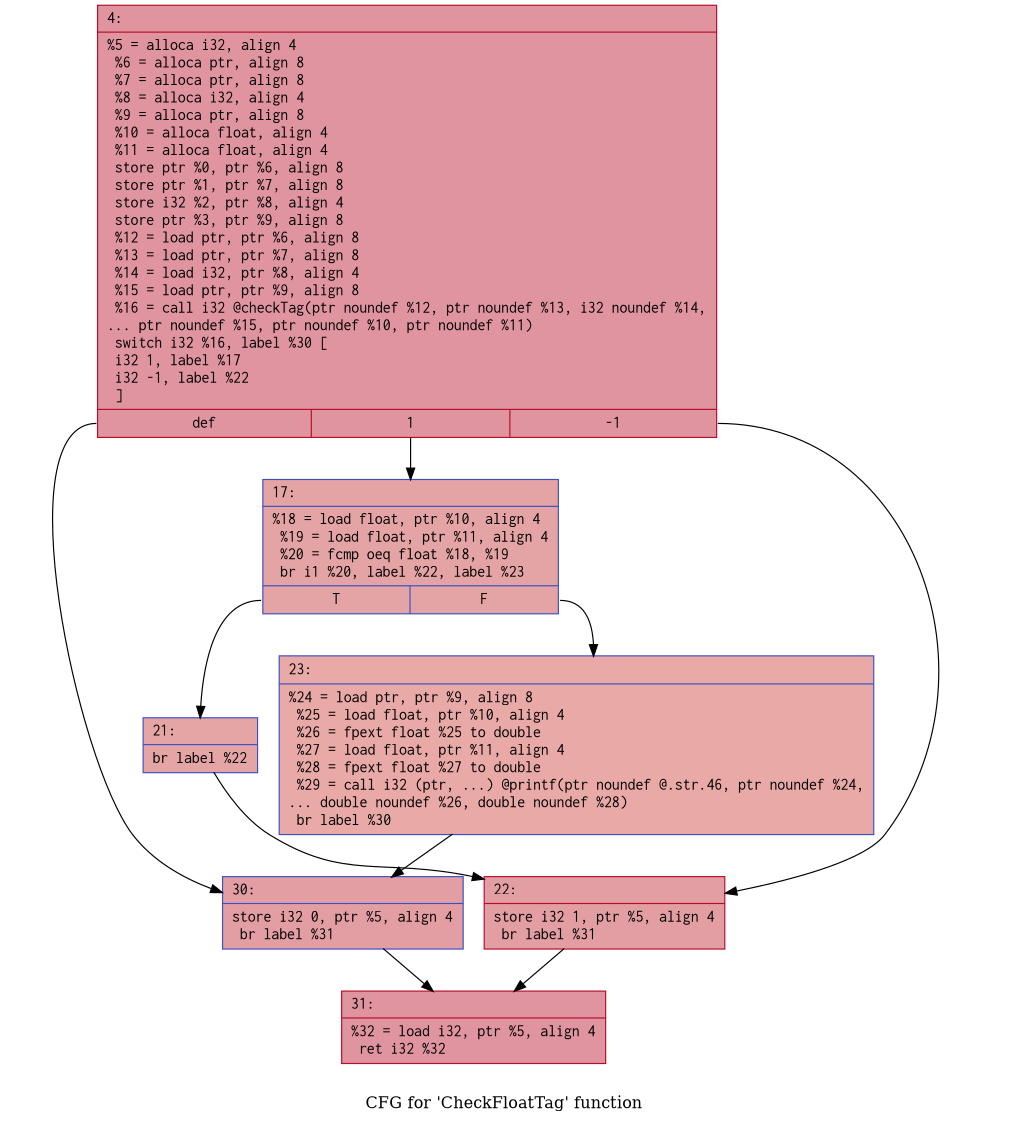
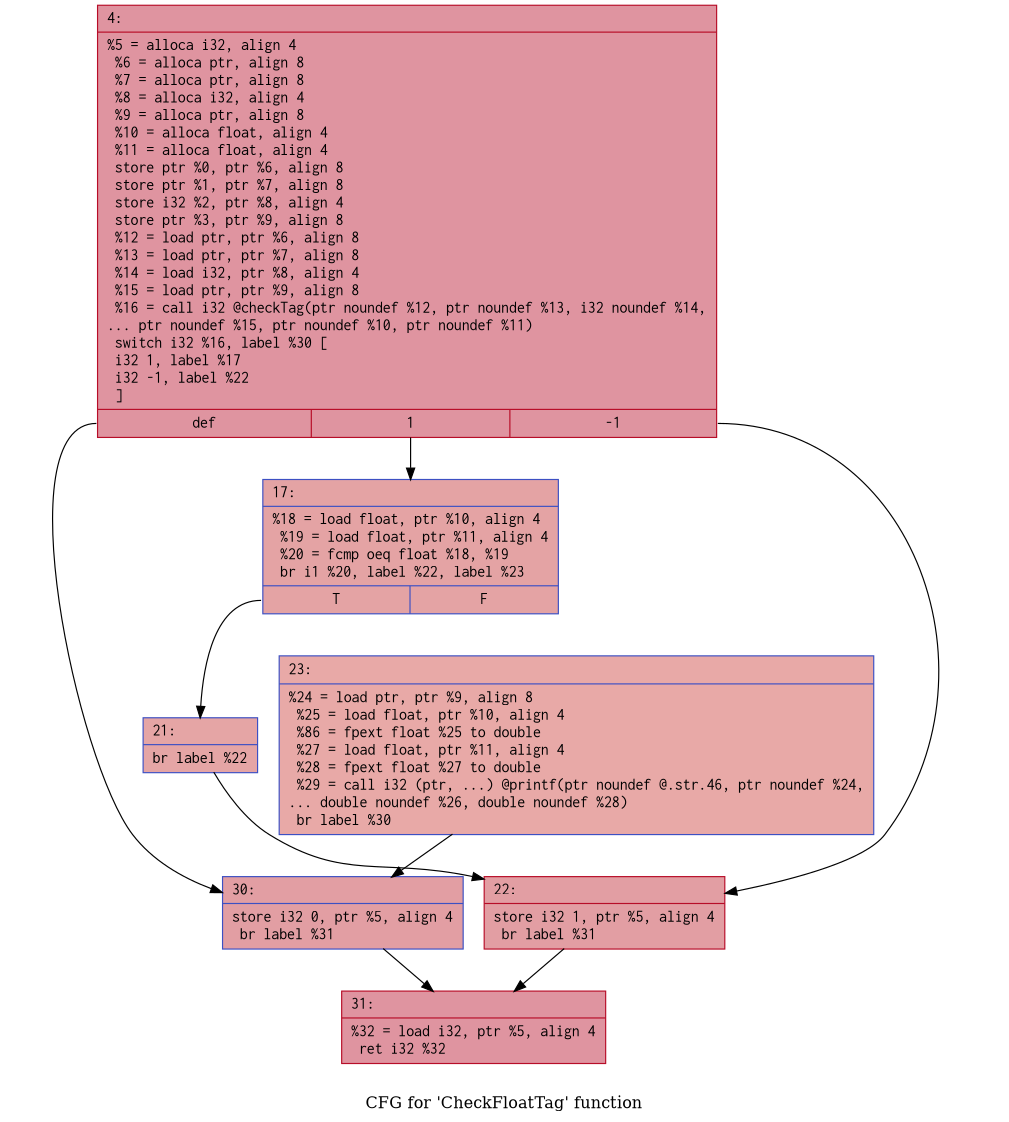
(586, 615) -> none
(415, 732) -> (415, 732)
